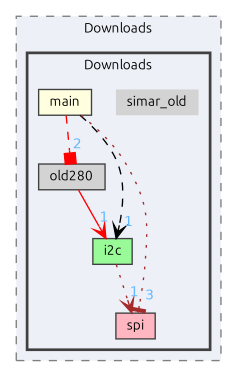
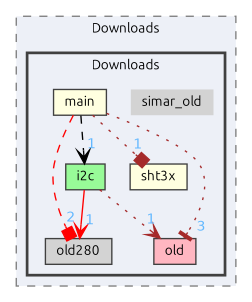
none -> (159, 177)
(89, 208) -> (83, 207)
(136, 326) -> (175, 251)
